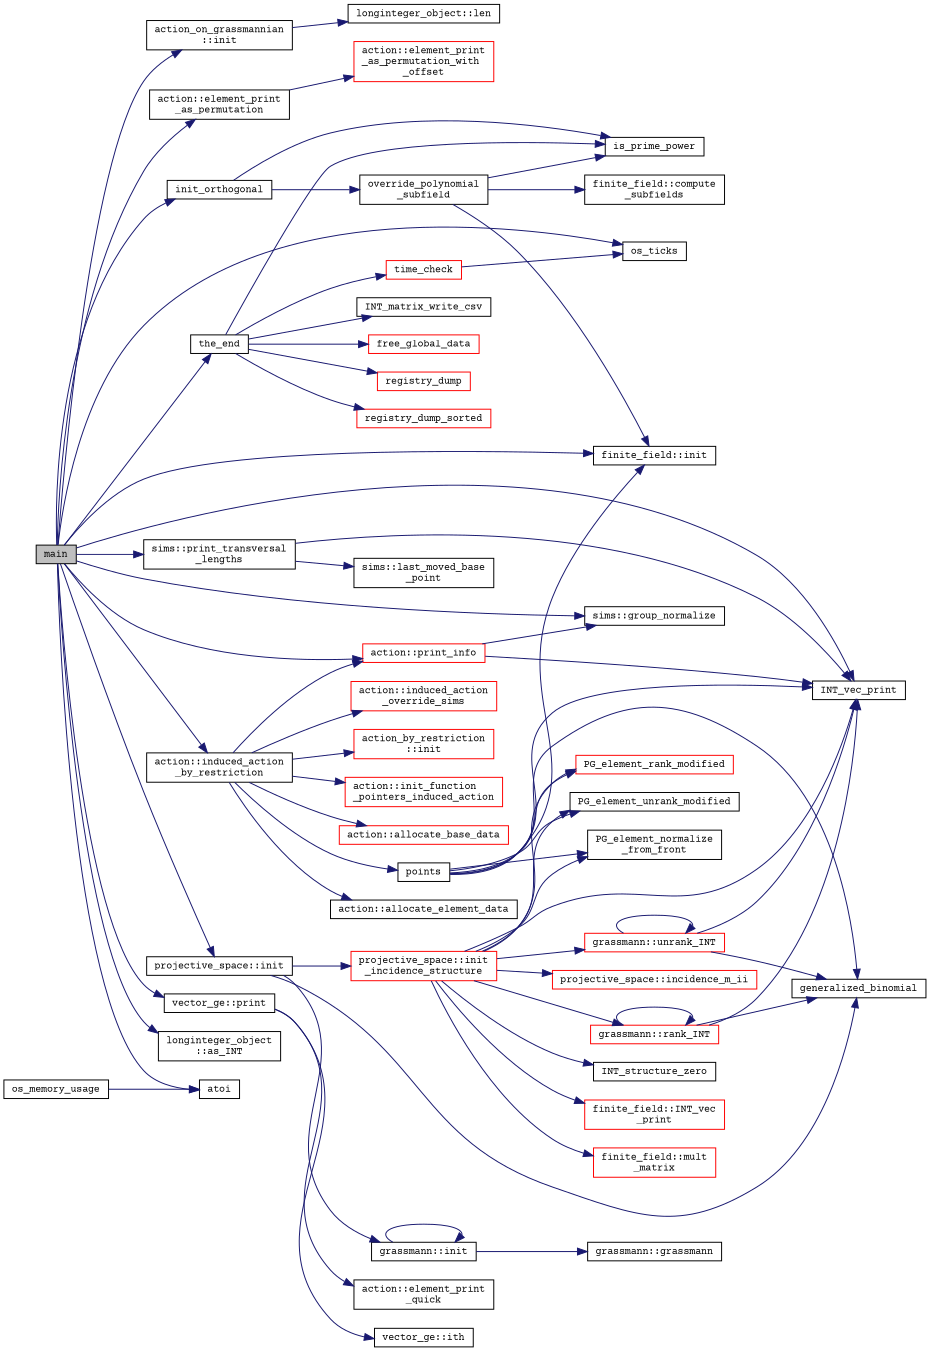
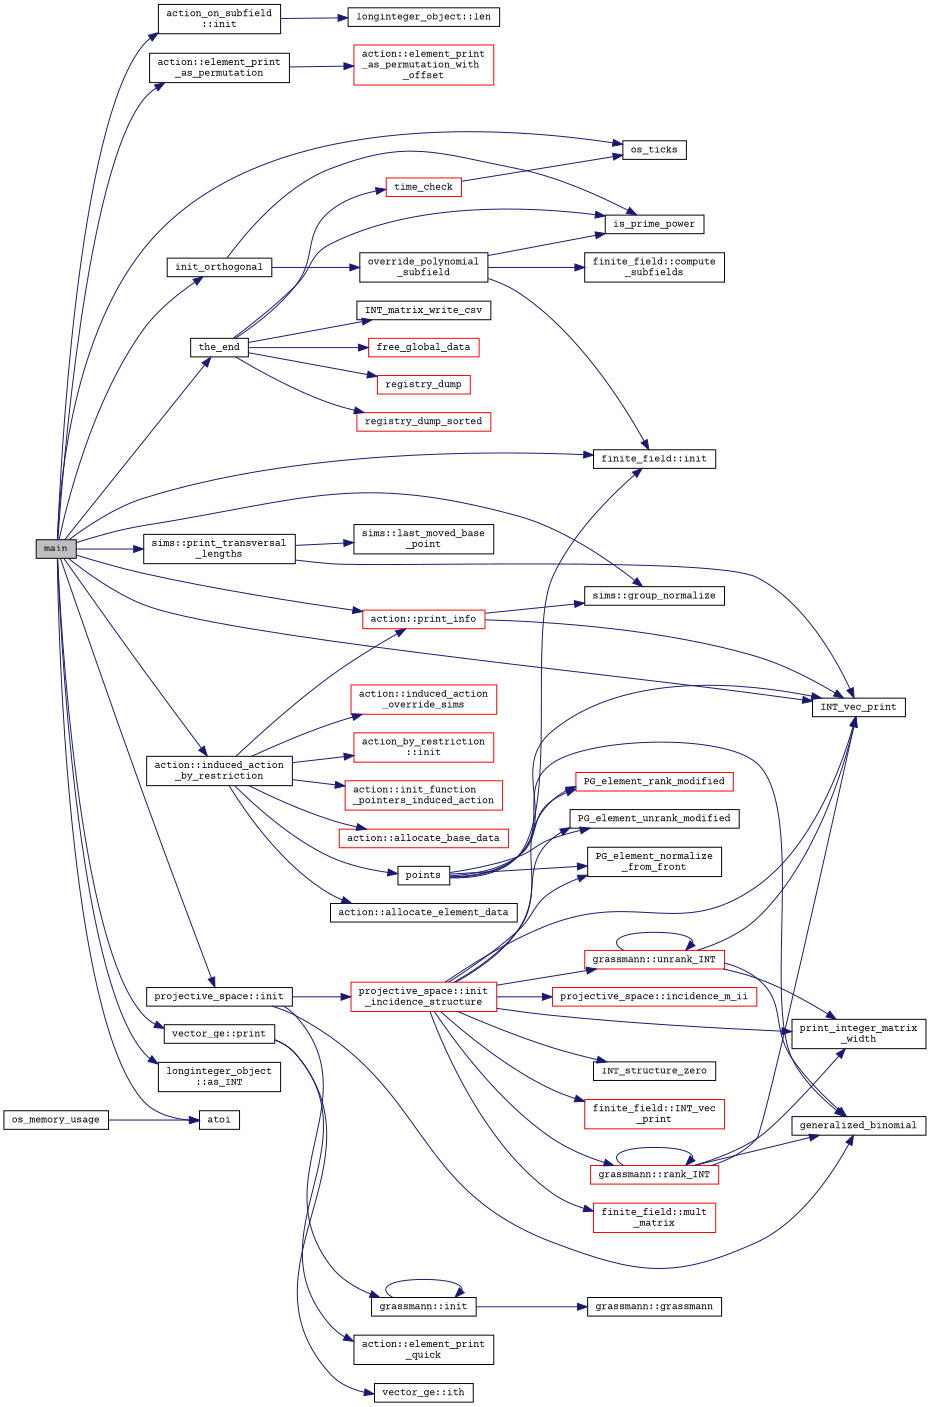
(220, 35) -> (220, 19)
none -> (859, 1034)
